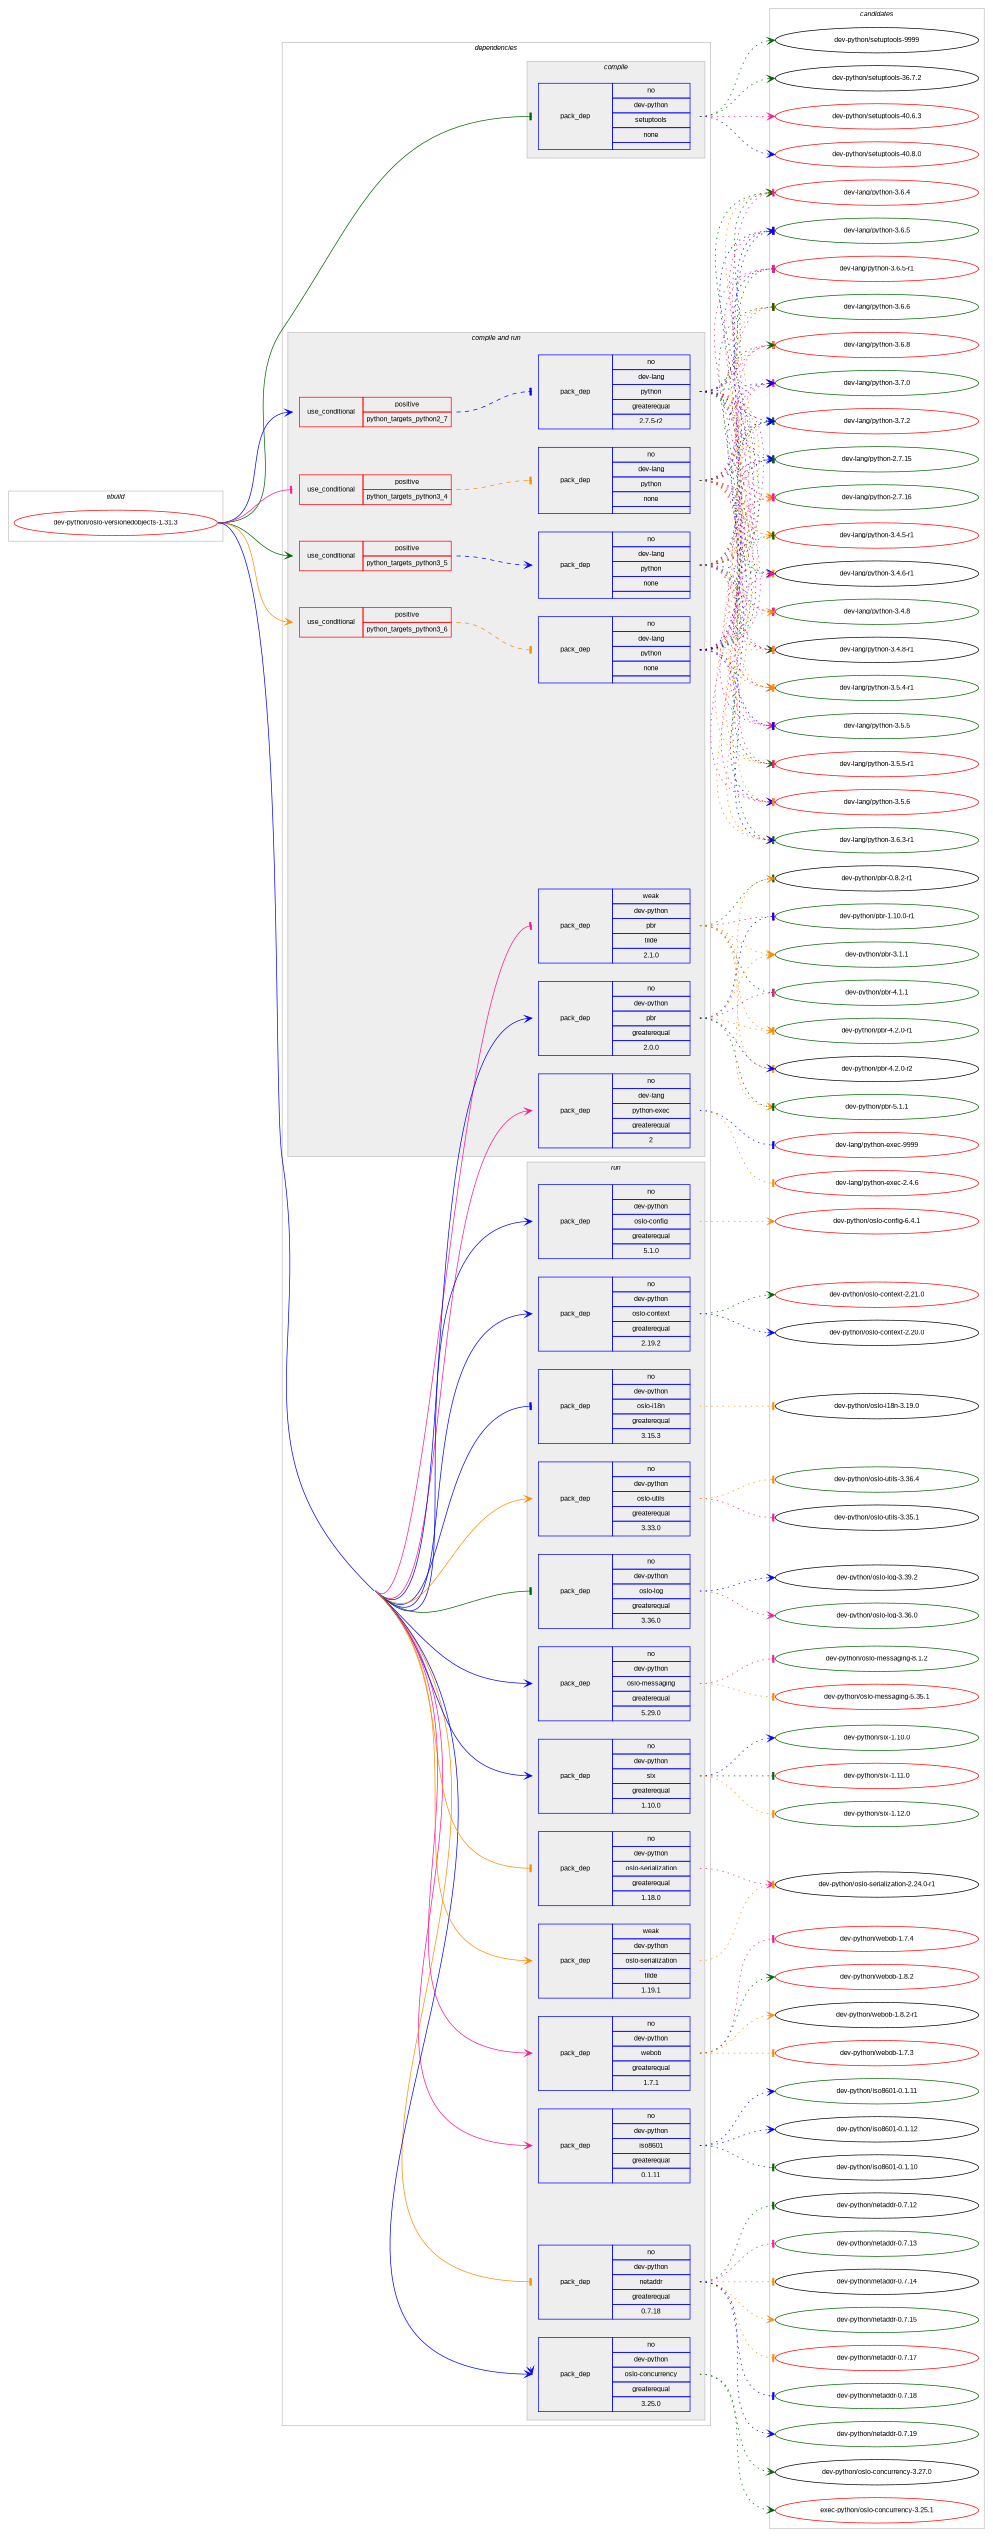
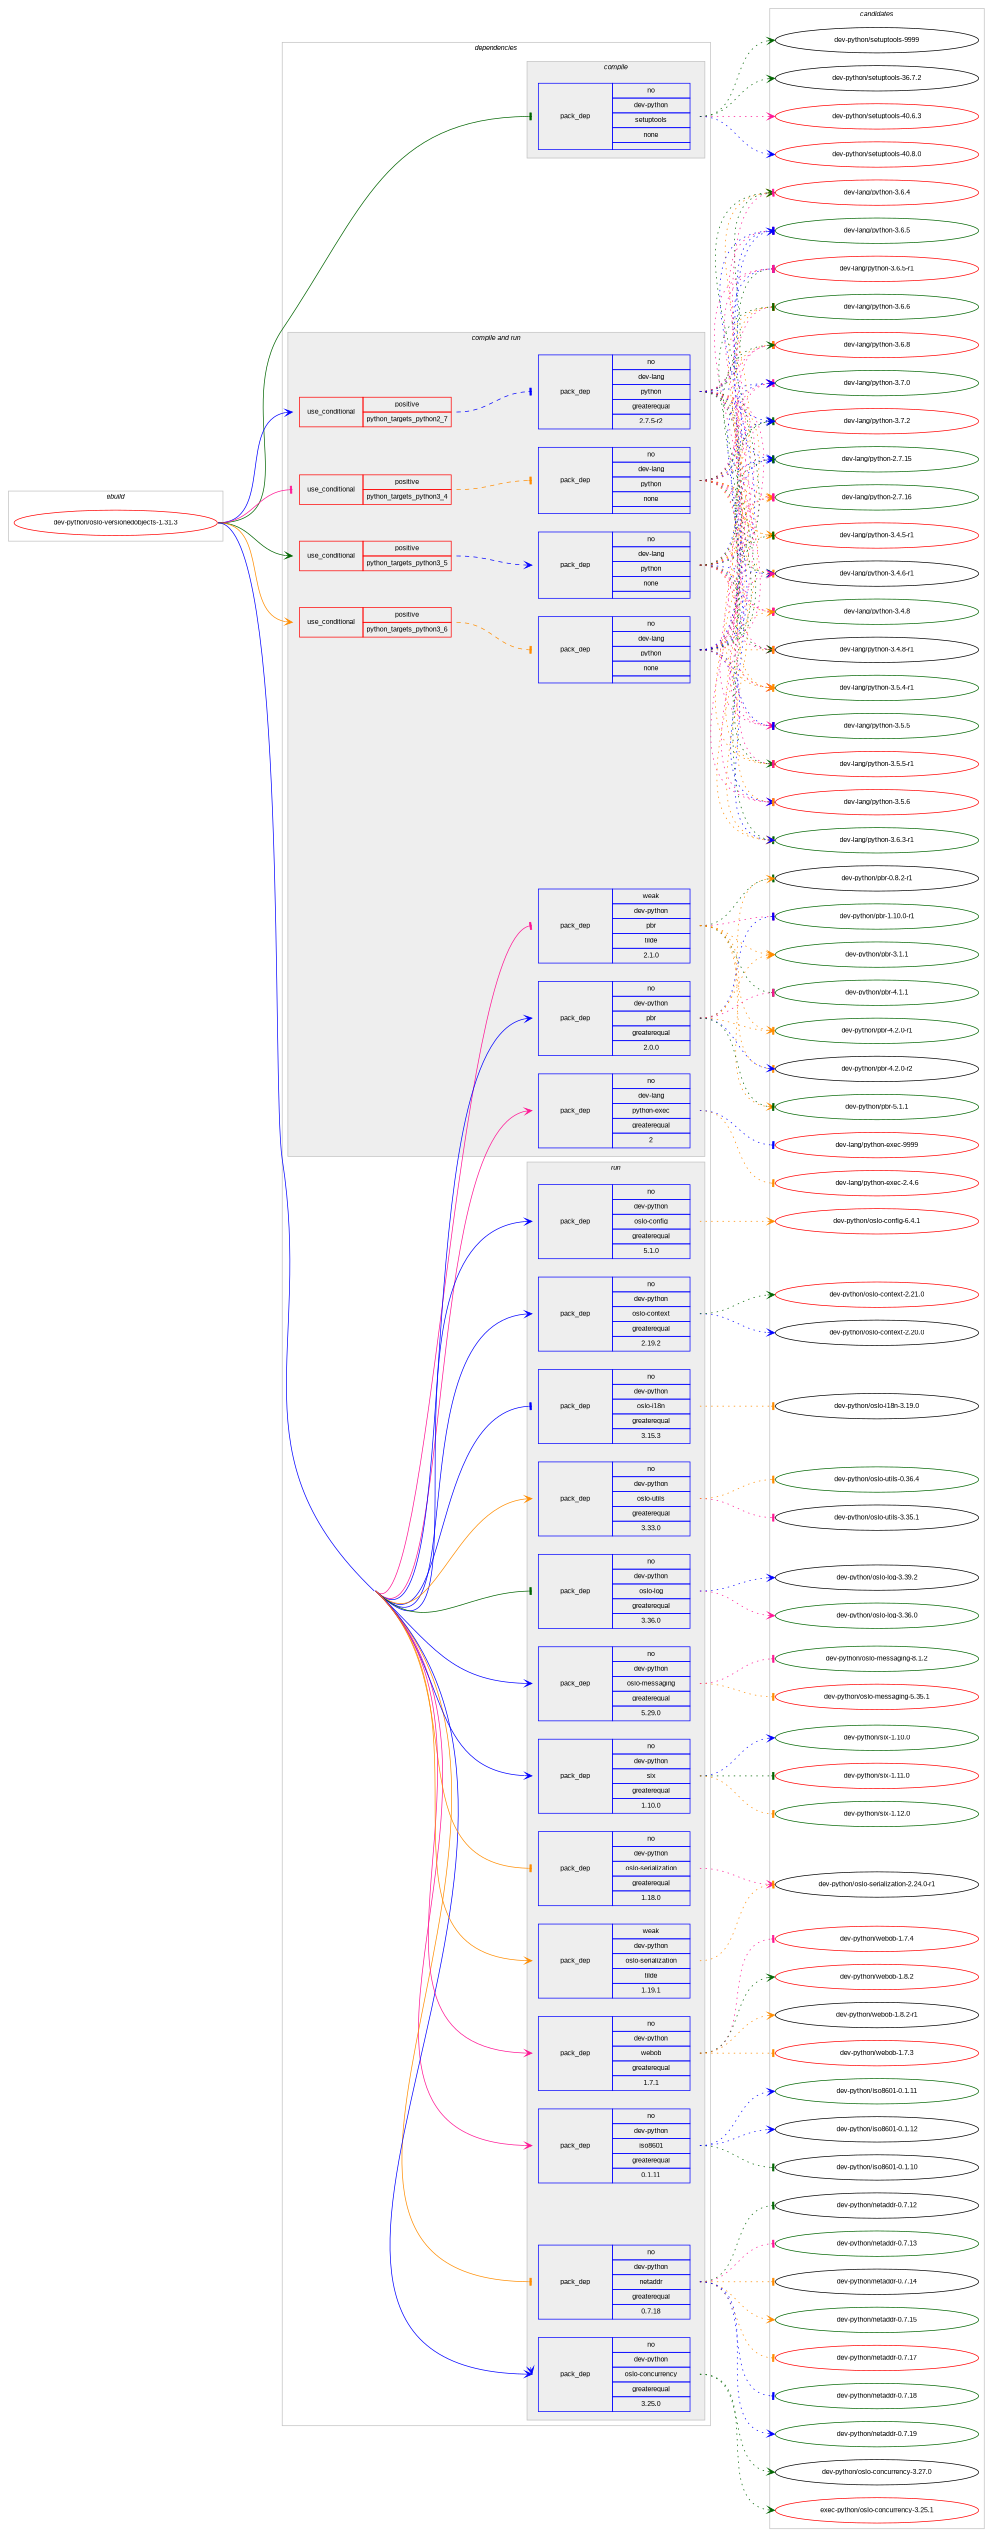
(877, 1480) -> (877, 1480)
